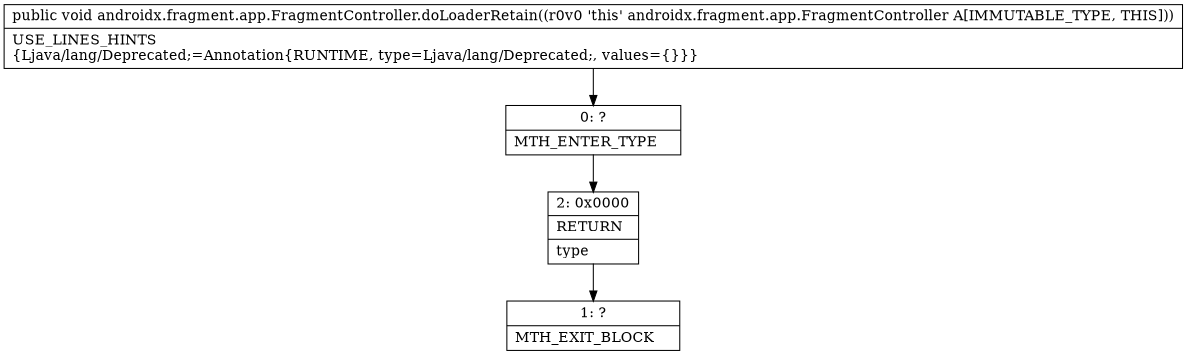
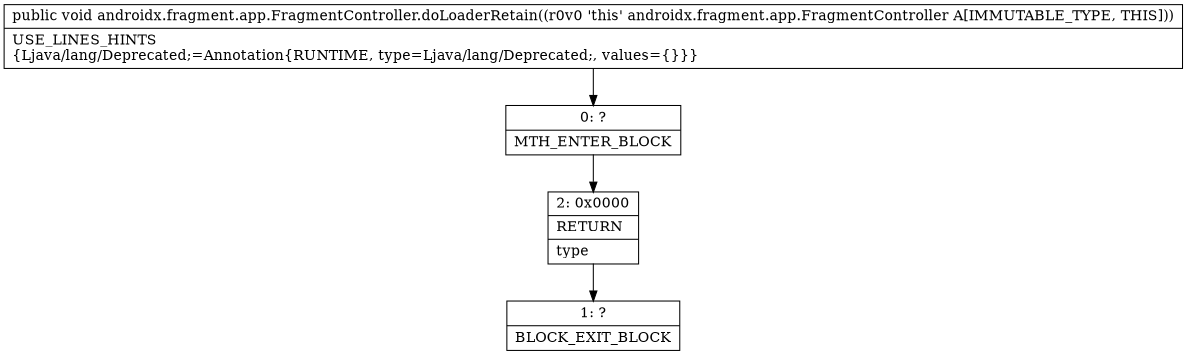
(586, 142) -> (593, 142)
(585, 338) -> (593, 338)
